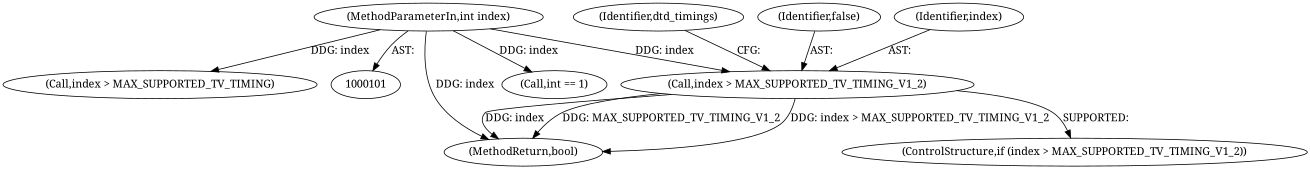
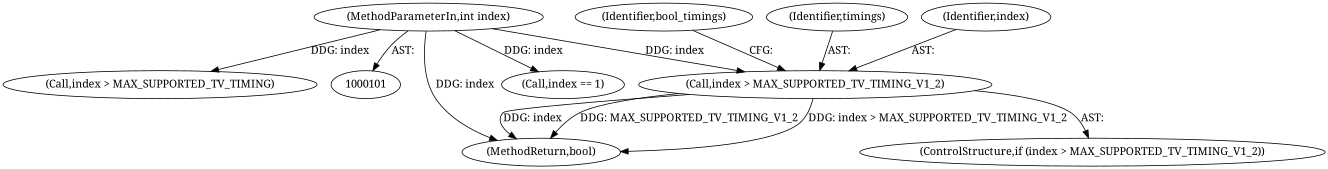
(658, 17) -> (664, 17)
(819, 17) -> (837, 17)
(554, 85) -> (563, 85)
(1098, 118) -> (1094, 118)
